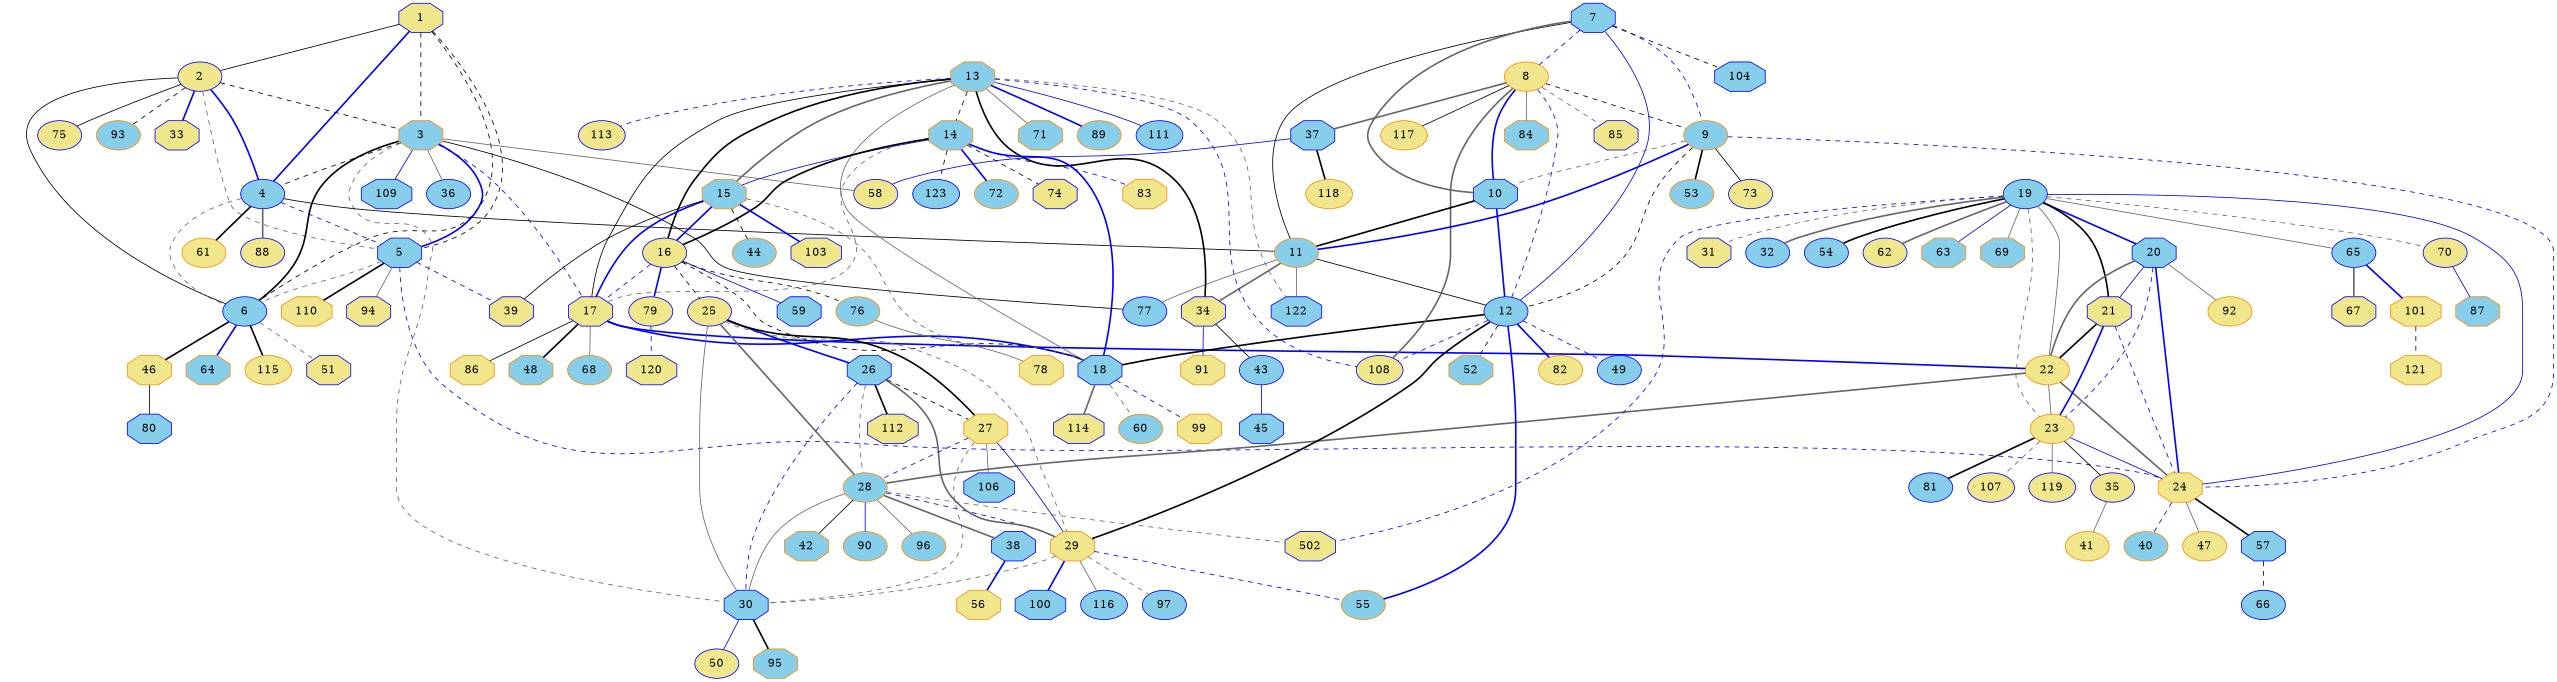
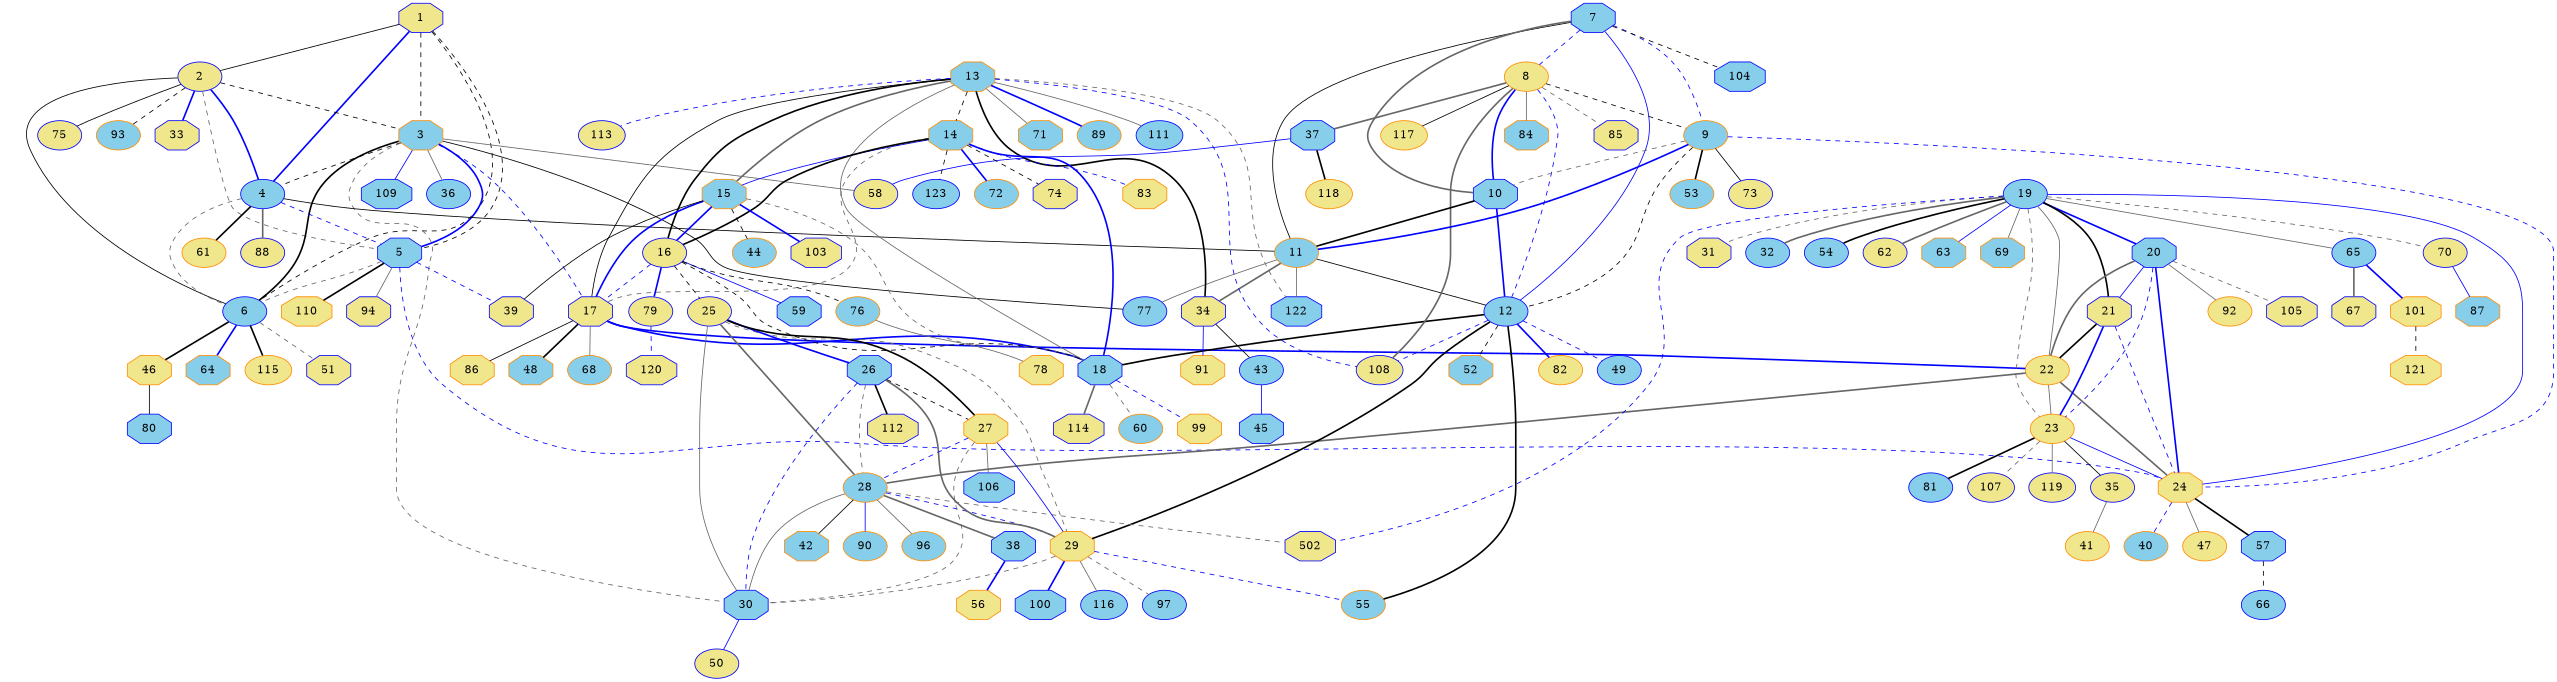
(1069, 102) -> (1069, 102)
none -> (2292, 311)
(1514, 499) -> (1514, 499)
(776, 664) -> none
